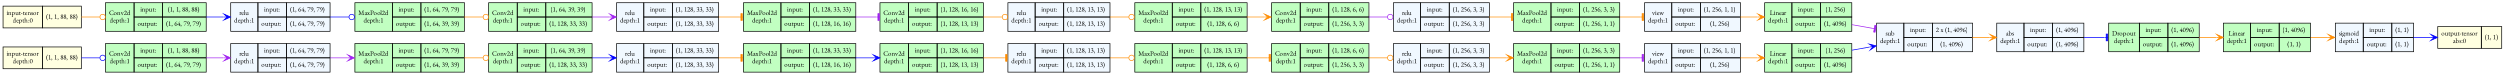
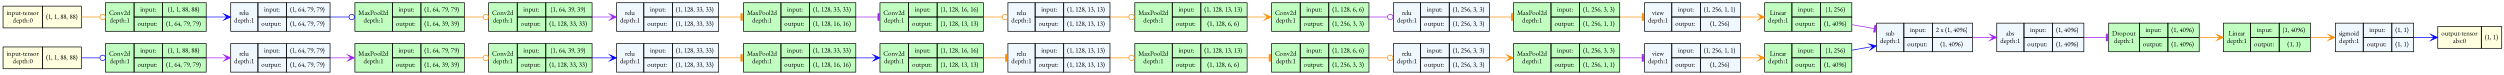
(1981, 37) -> (1981, 37)
(2094, 37) -> (2094, 37)
